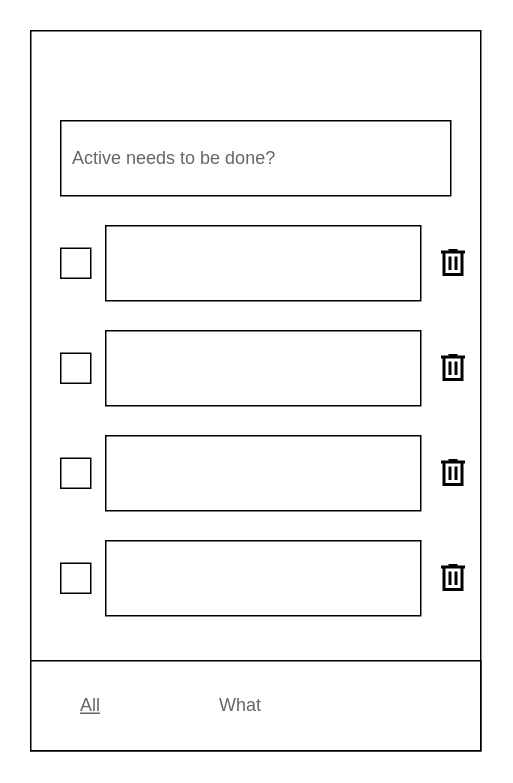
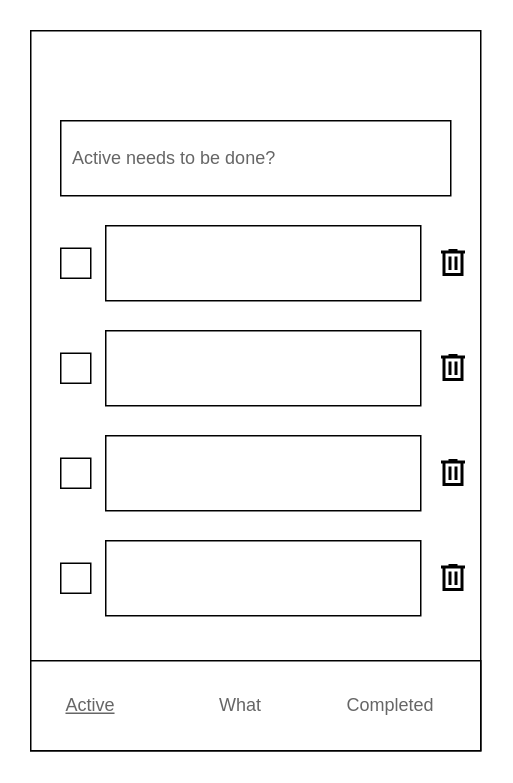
(91, 706) -> (91, 706)
none -> (391, 706)
